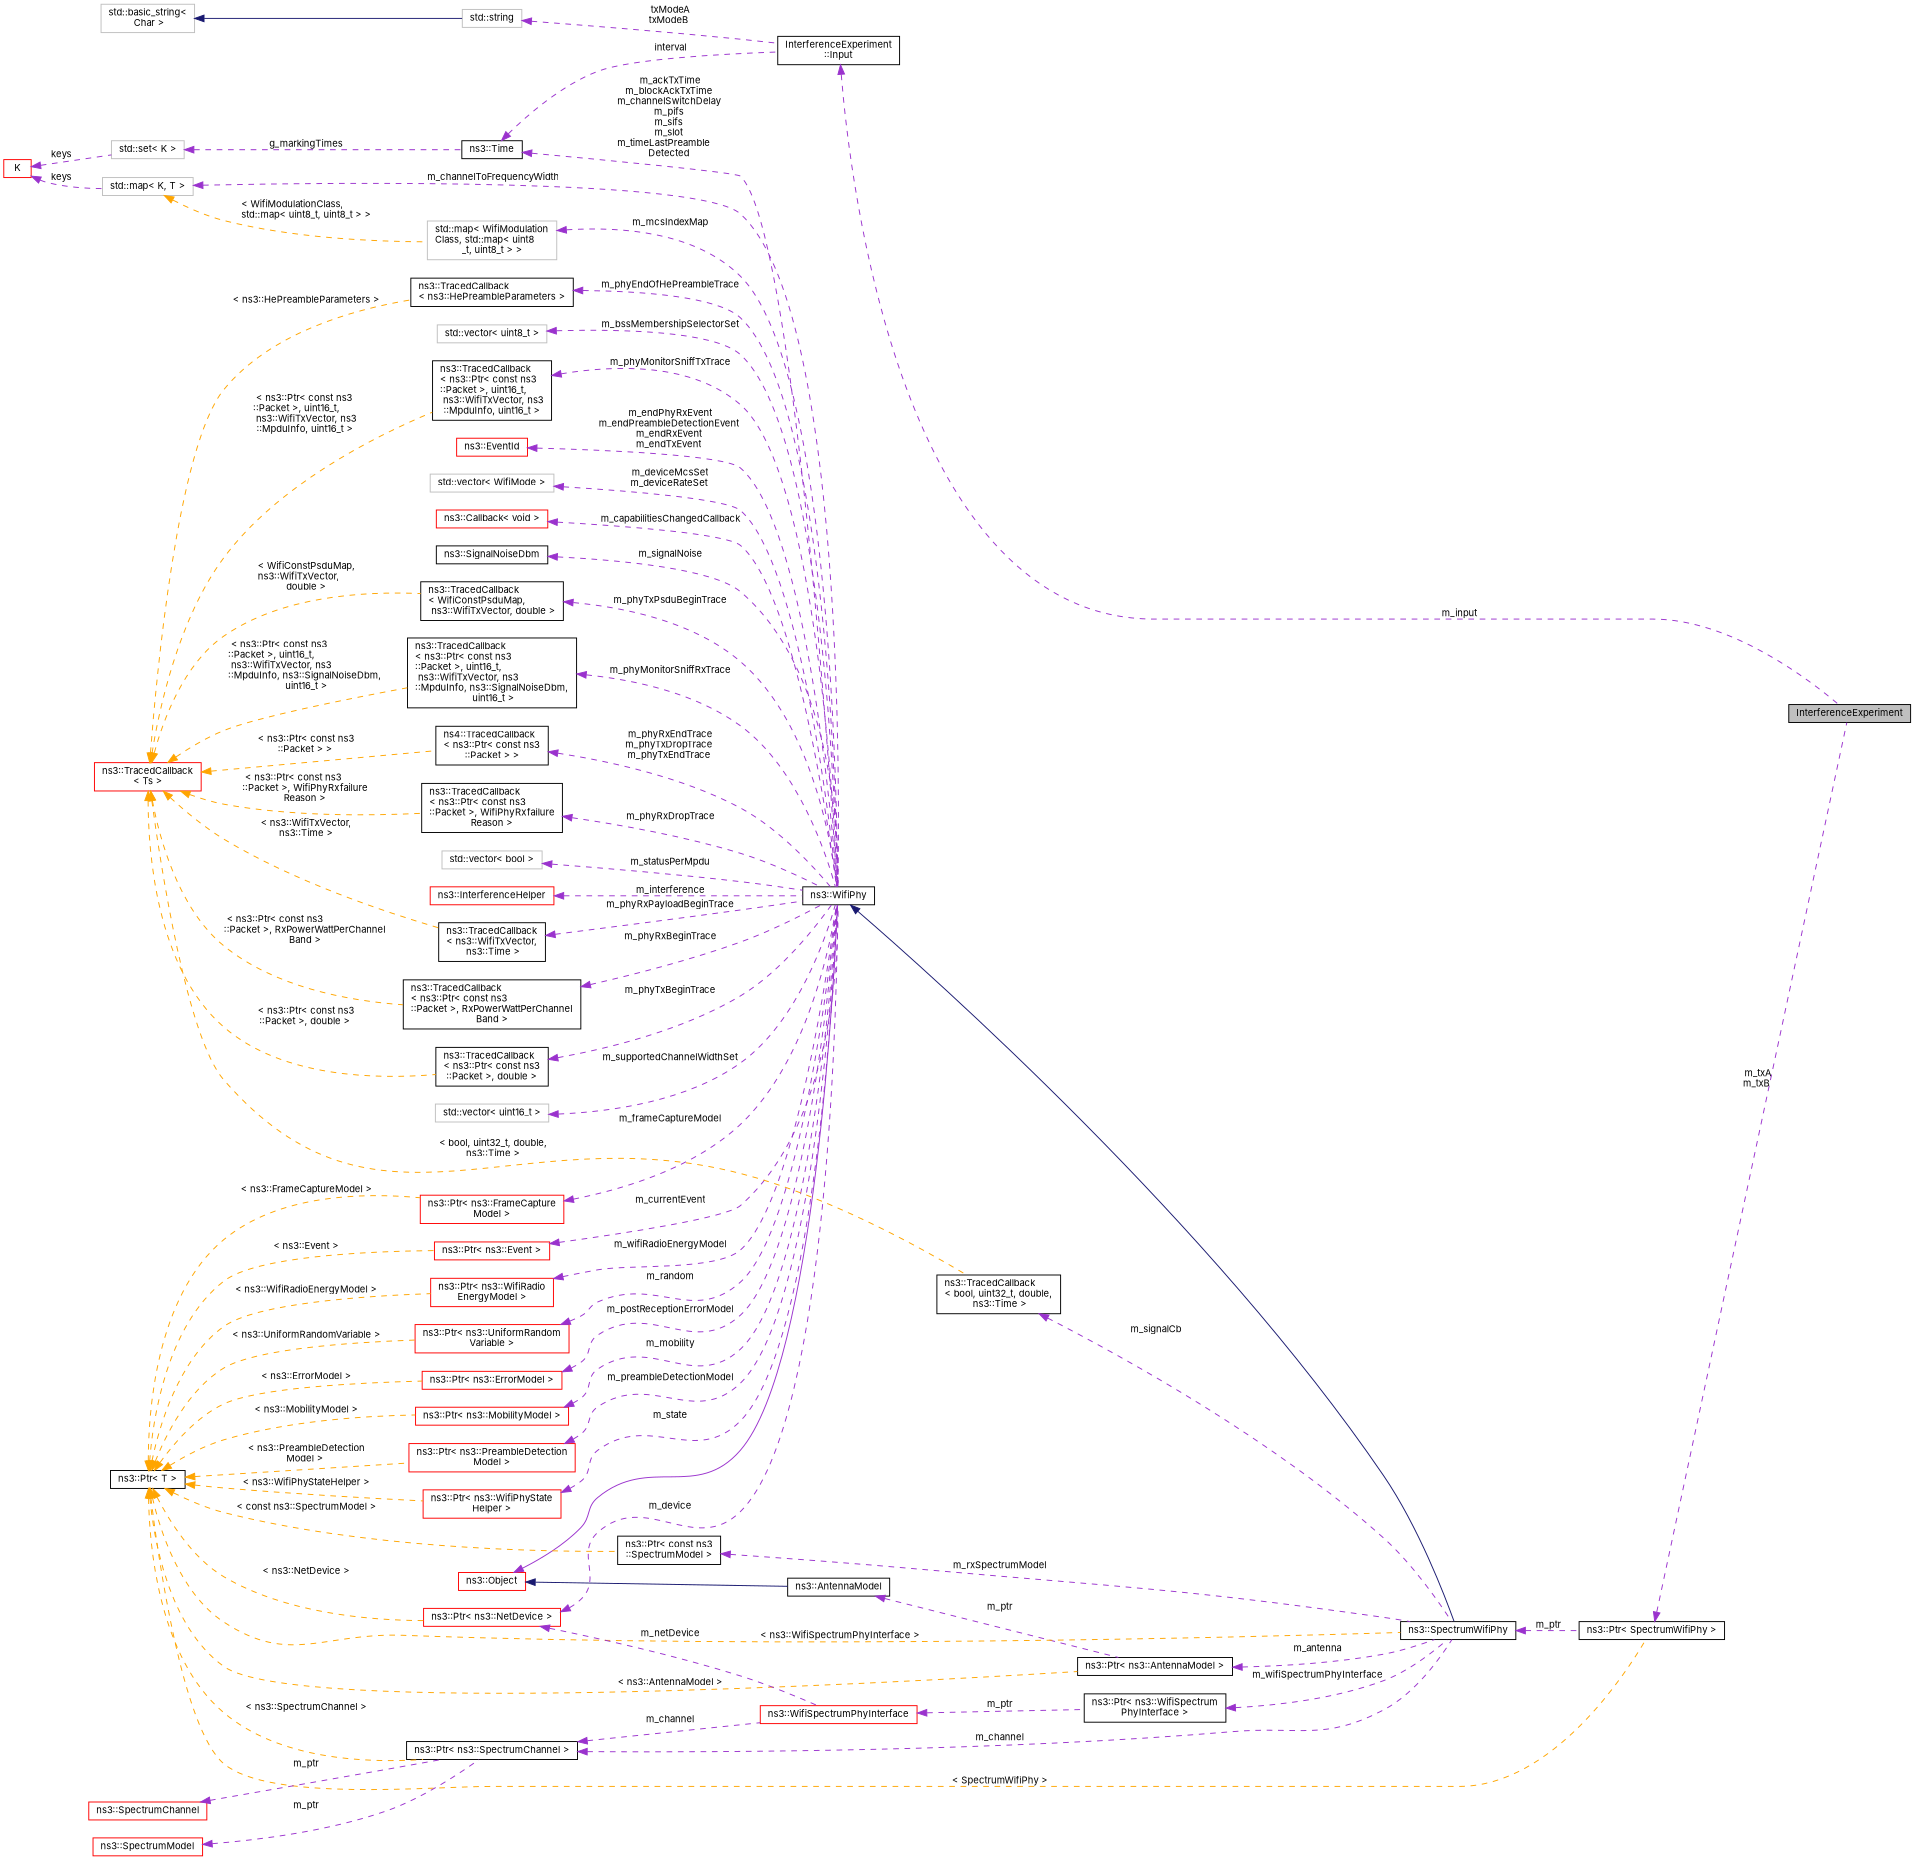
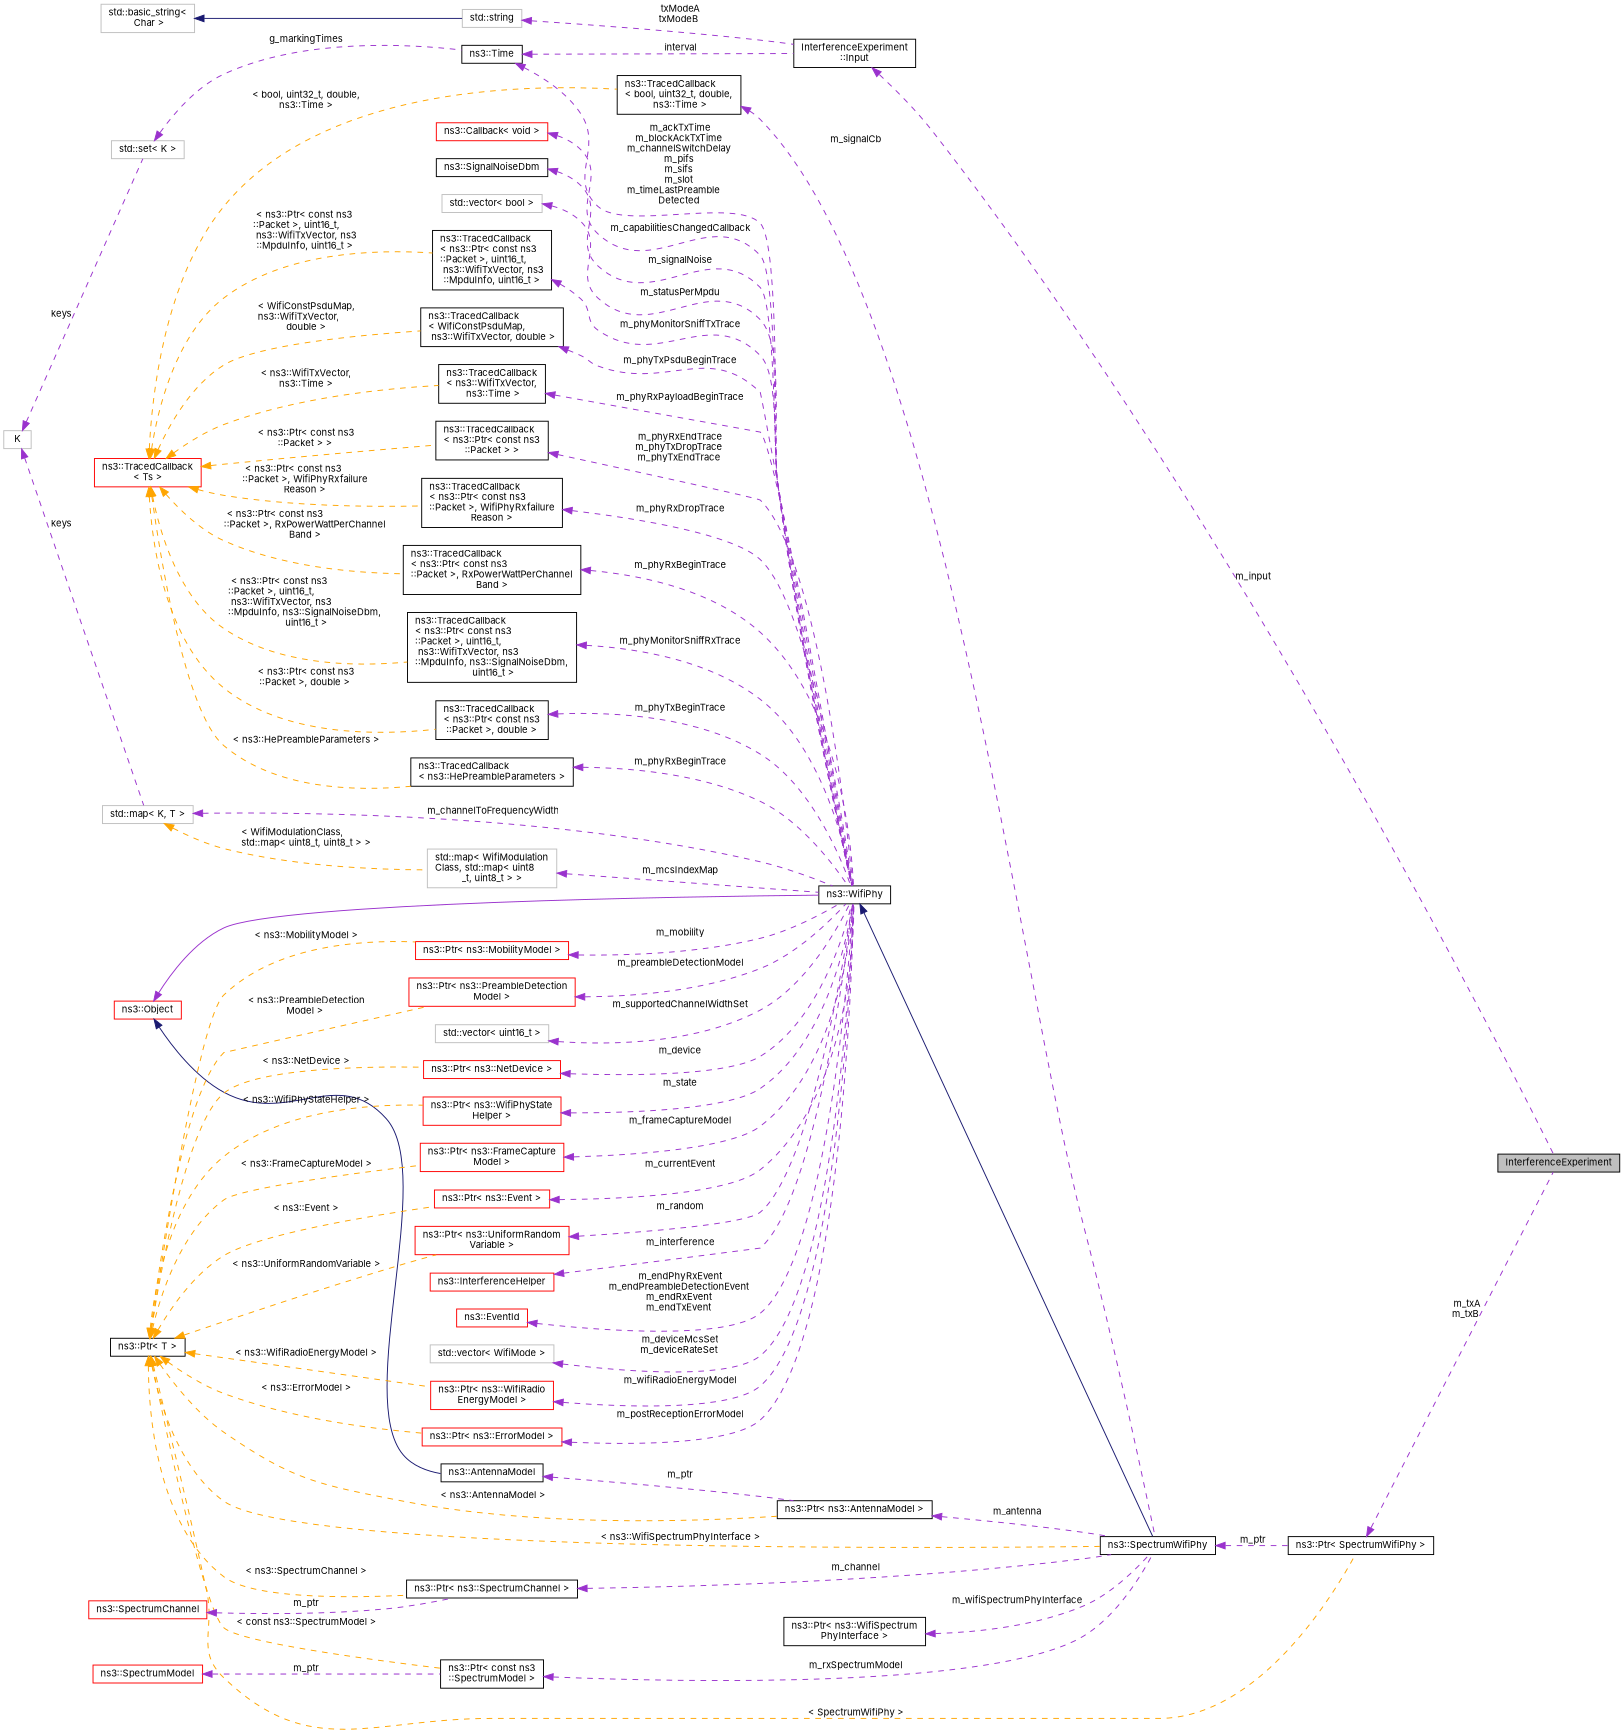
(17, 169) -> (17, 440)
(669, 285) -> (679, 762)
(492, 334) -> none
(492, 746) -> (492, 441)
(839, 1715) -> none
(352, 1821) -> (326, 1674)
